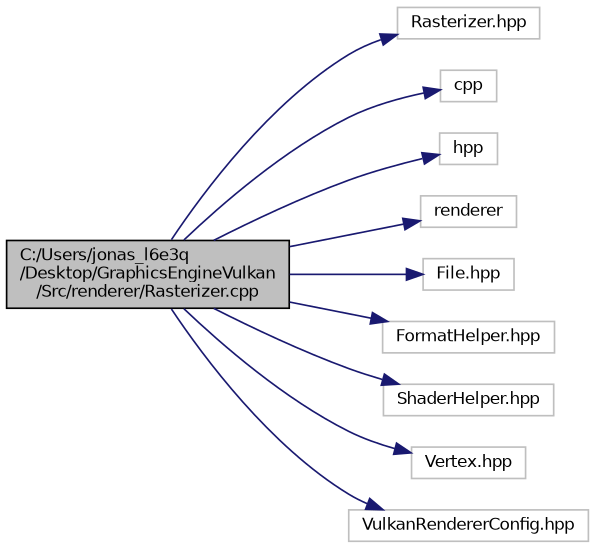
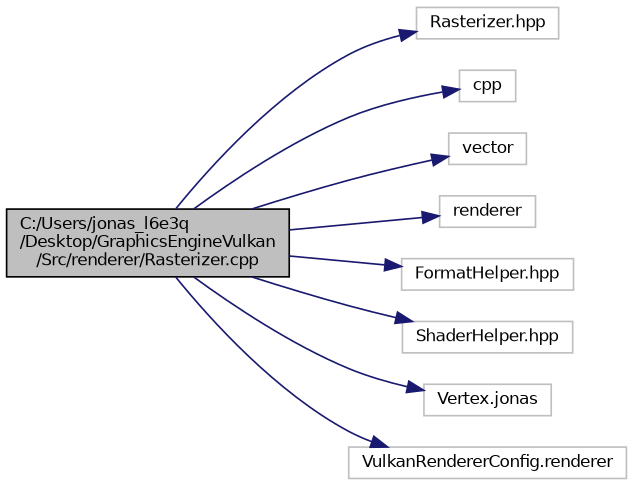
(469, 149) -> (488, 149)
(469, 274) -> none
(469, 463) -> (488, 400)
(469, 526) -> (488, 463)
